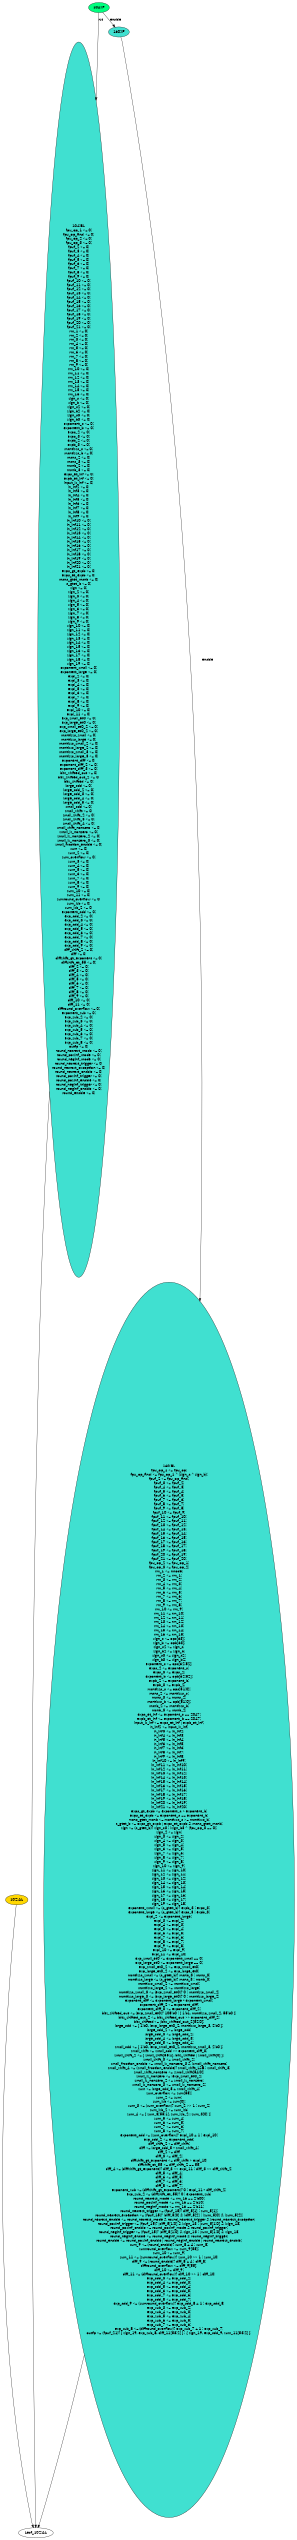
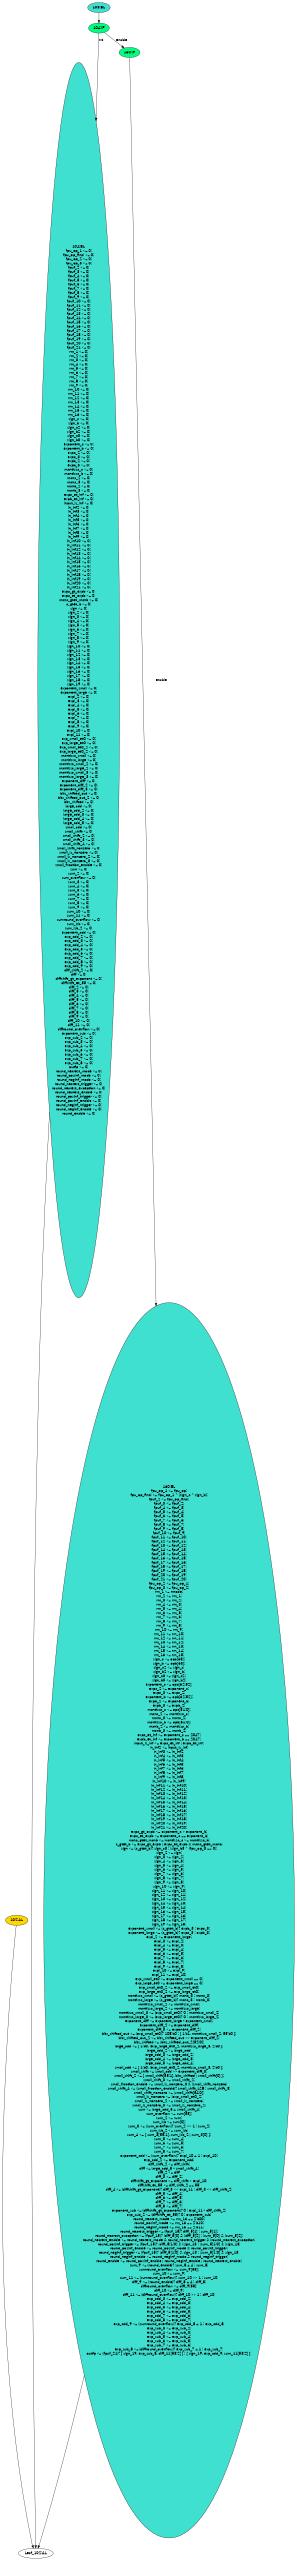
none -> (99, 8)
(119, 32) -> (130, 52)
